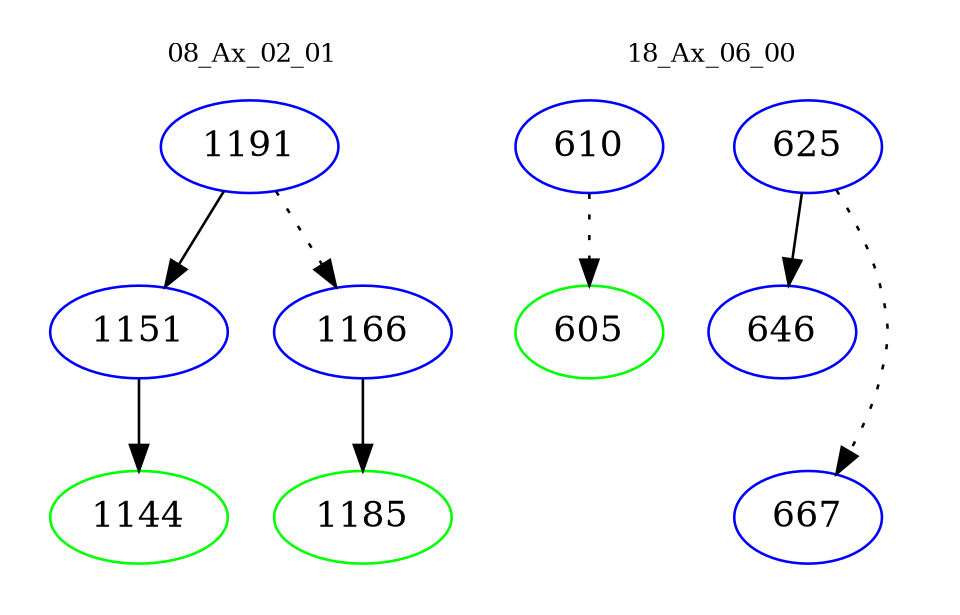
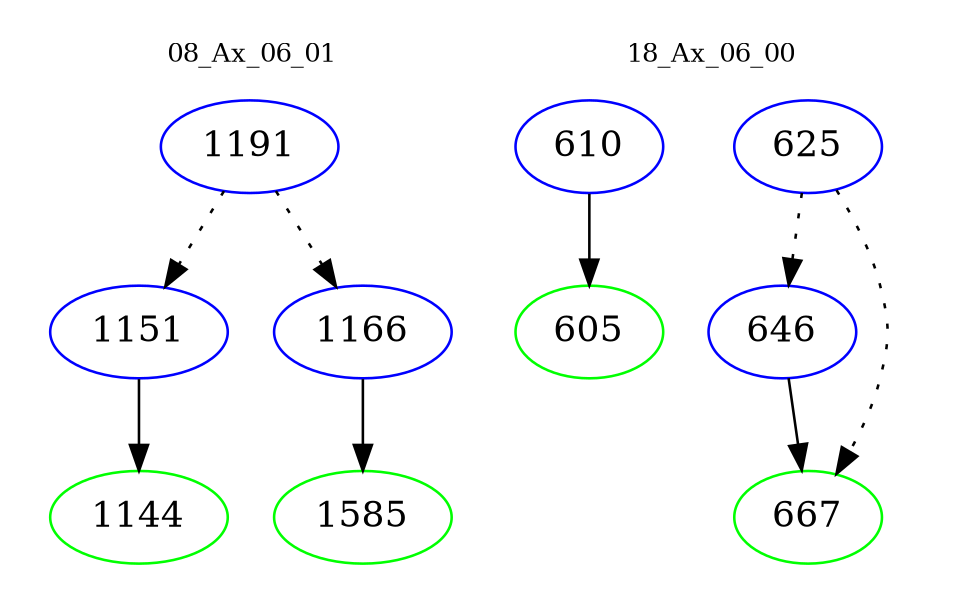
(252, 55) -> (252, 55)
(797, 226) -> (797, 226)
(589, 227) -> (589, 227)
(201, 228) -> (201, 228)
none -> (793, 411)
(363, 517) -> (363, 517)
(808, 517) -> (808, 517)
